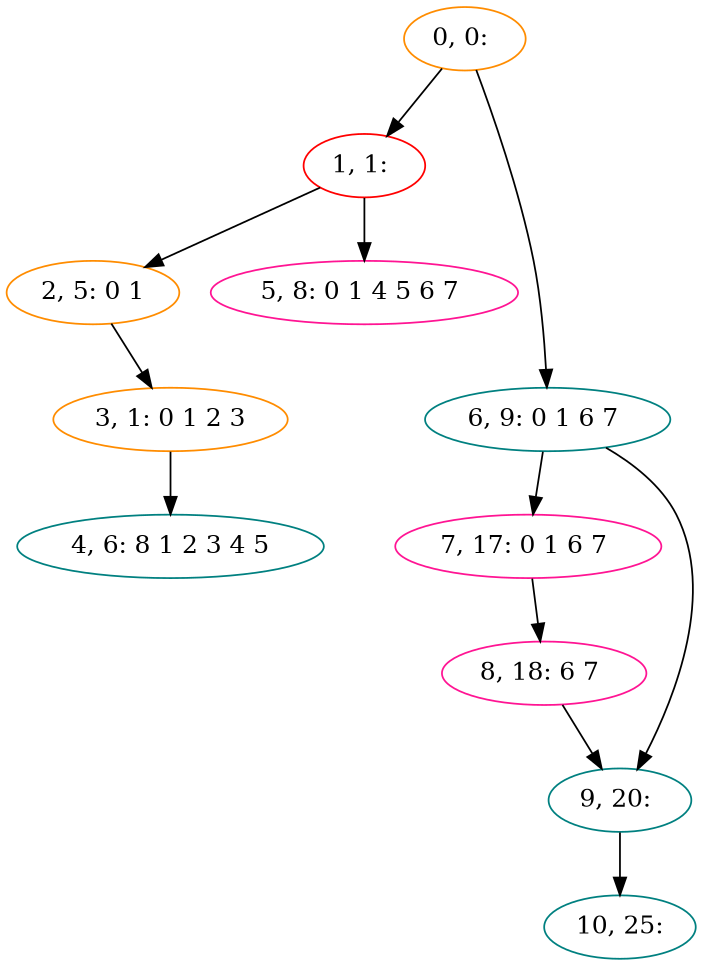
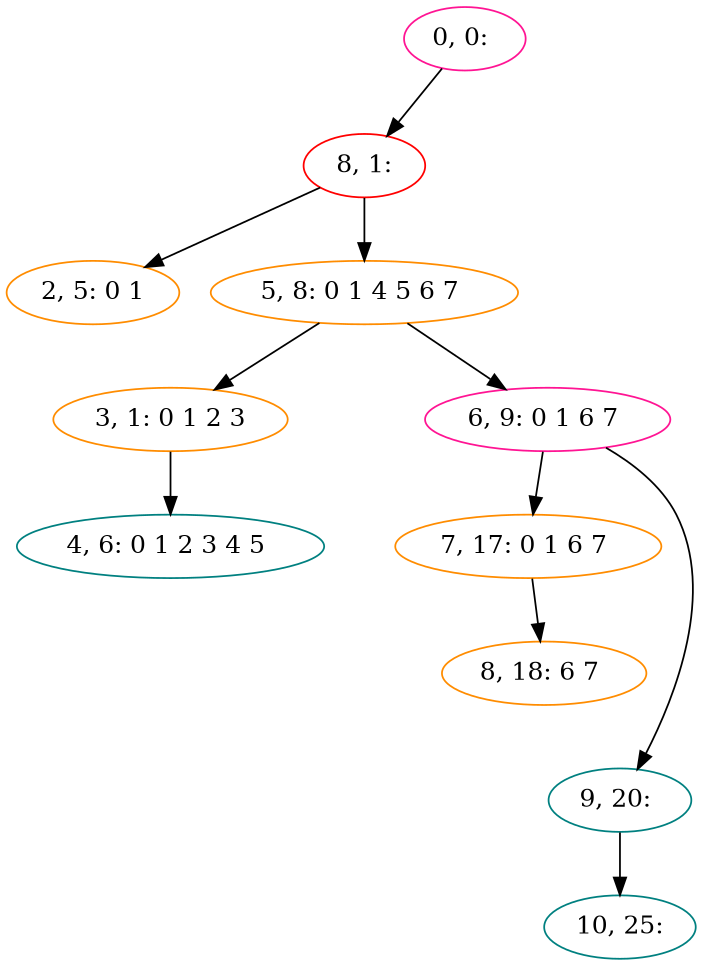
(465, 39) -> (465, 39)
(364, 166) -> (364, 166)
(523, 217) -> (449, 351)
(364, 293) -> (364, 293)
(127, 348) -> (275, 351)
(548, 419) -> (548, 419)
(171, 546) -> (171, 546)
(528, 546) -> (528, 546)
(544, 673) -> (544, 673)
(577, 729) -> none
